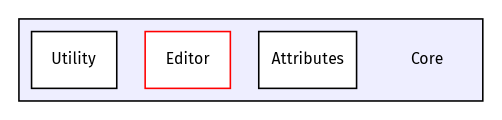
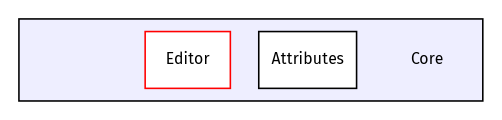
(74, 60) -> none
